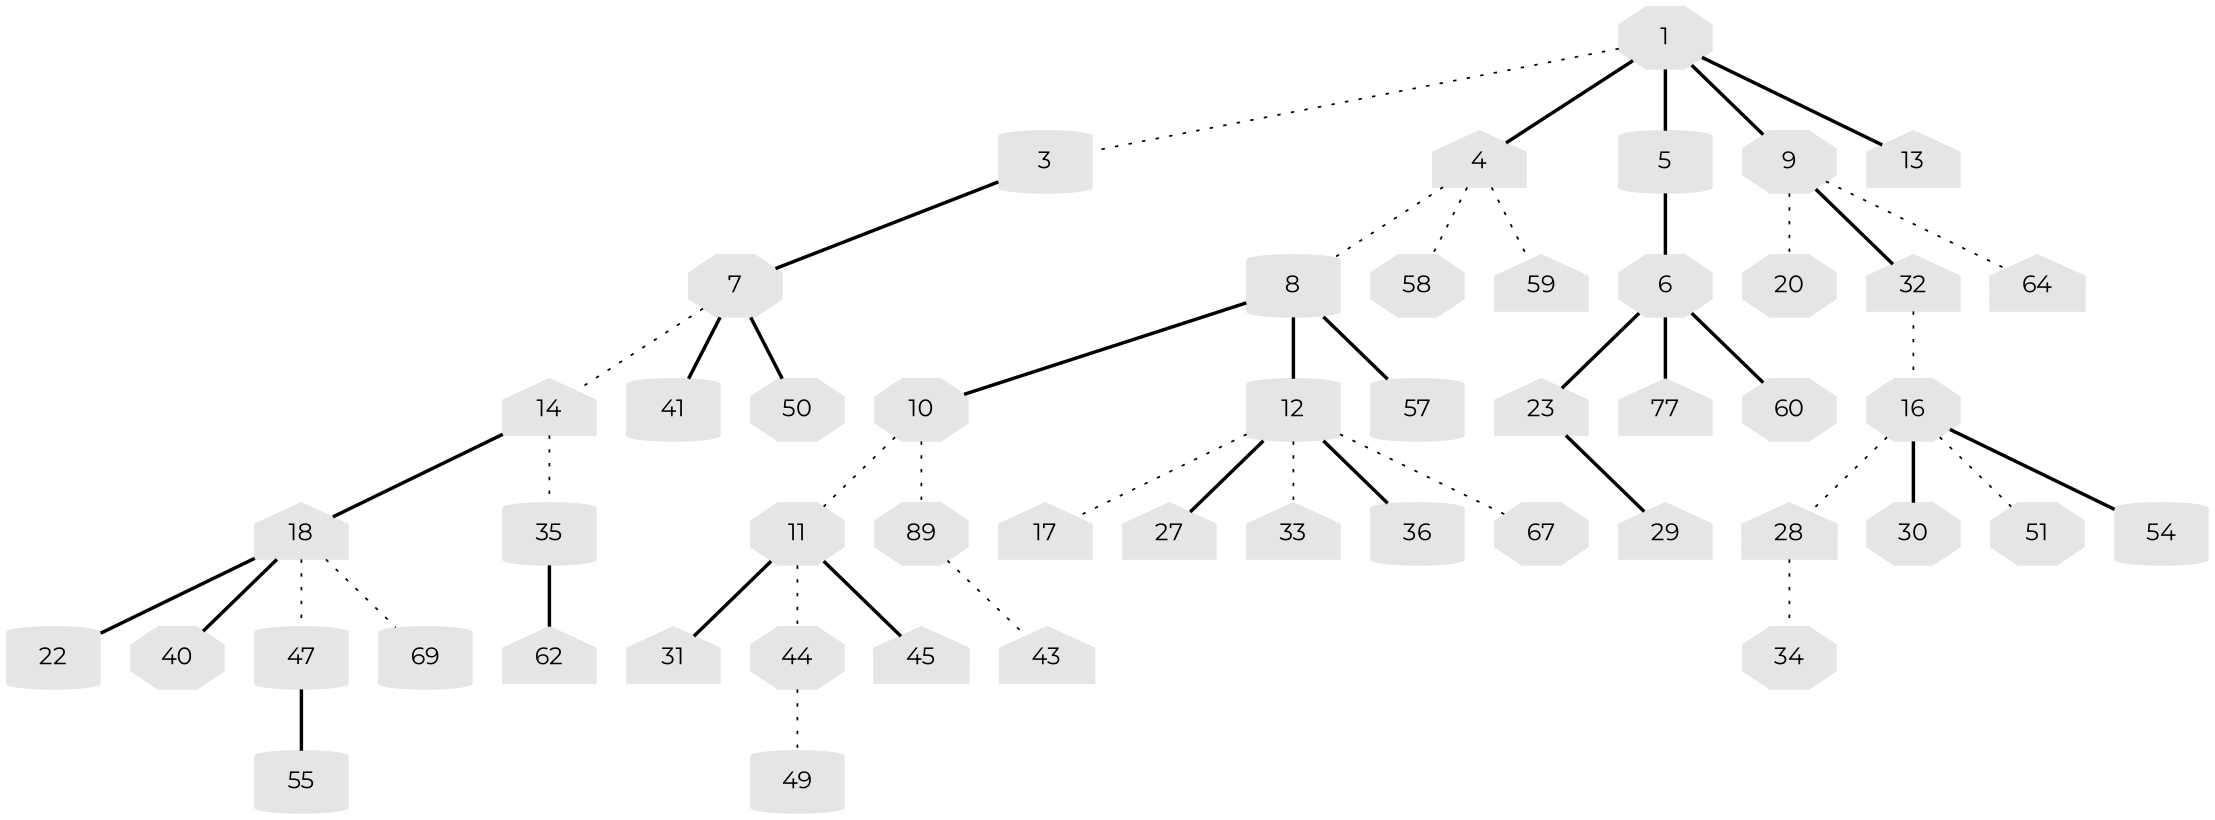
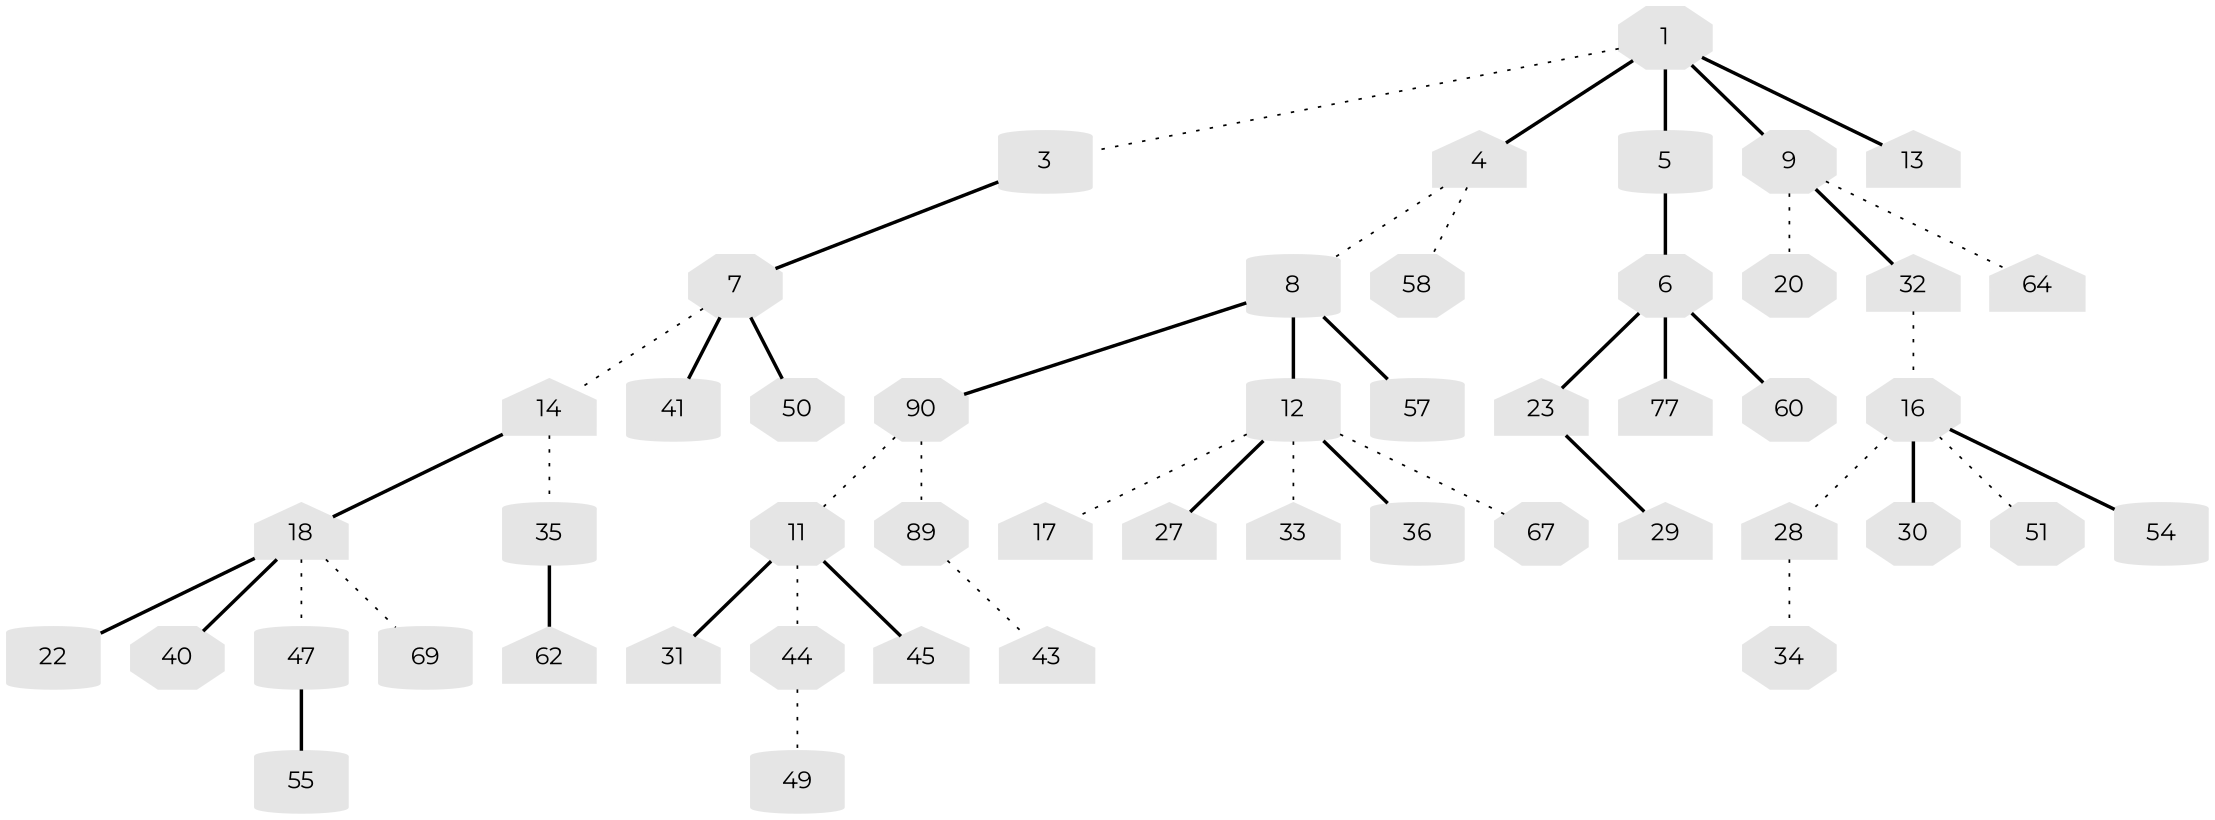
(1541, 286) -> none
(921, 410) -> (921, 410)
